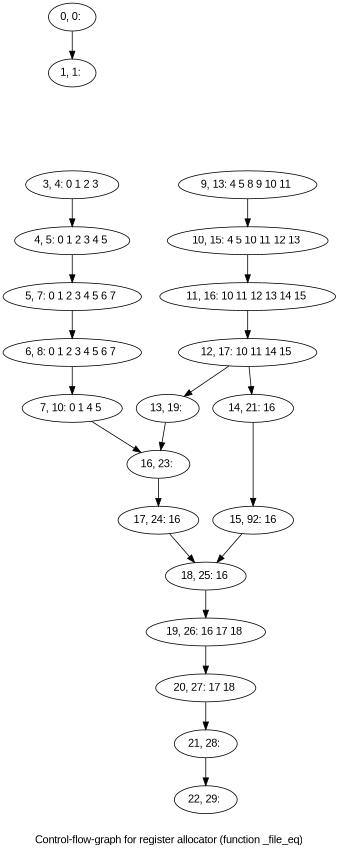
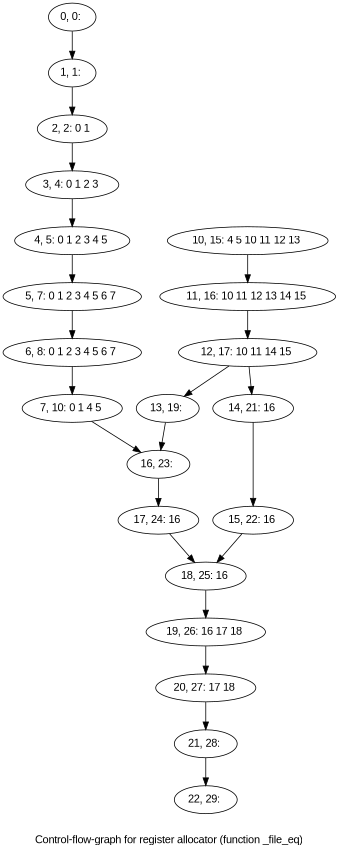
none -> (72, 129)
(248, 185) -> none
(253, 520) -> (253, 520)
